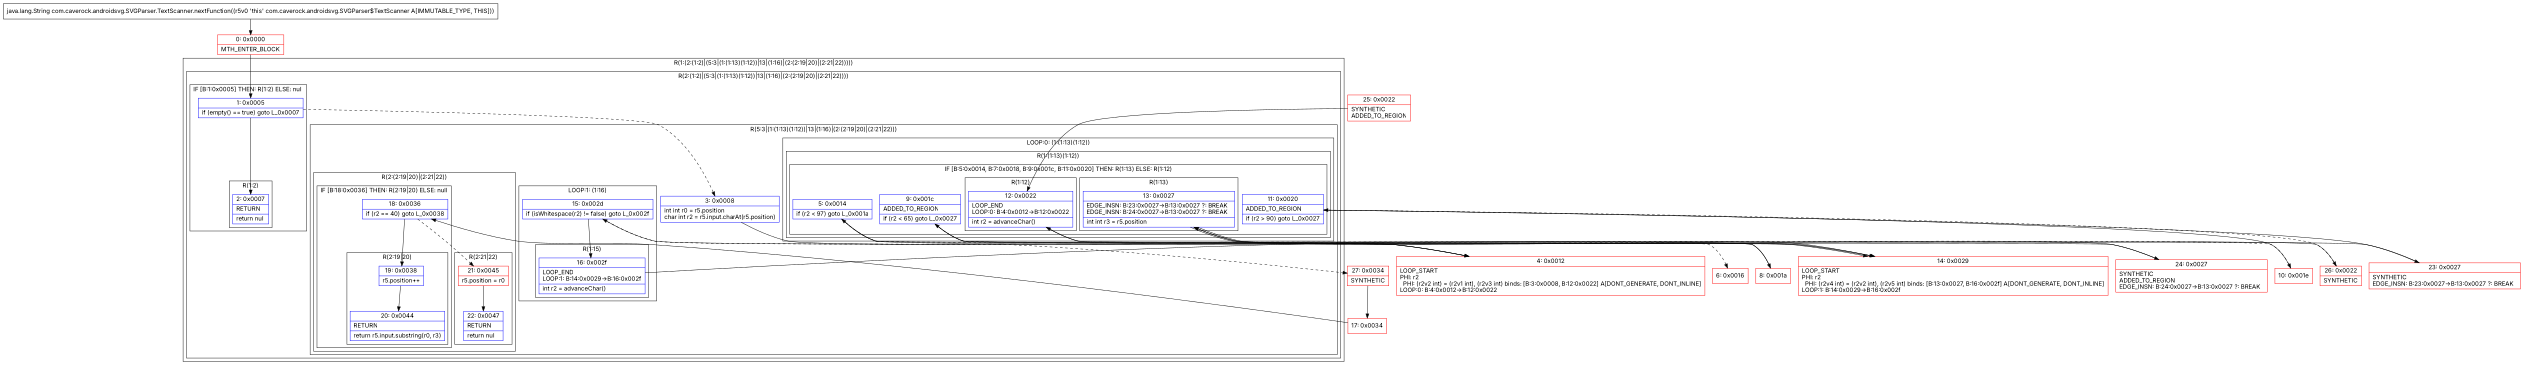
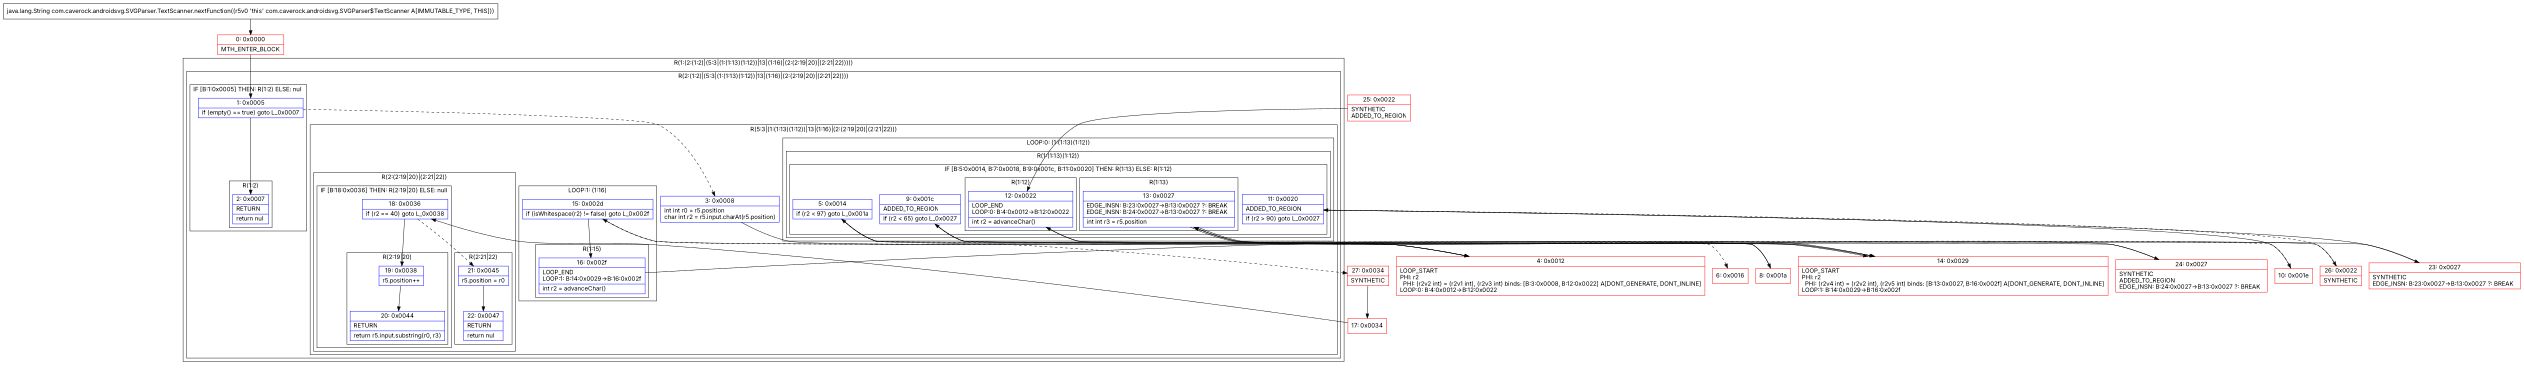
(483, 276) -> (483, 276)
